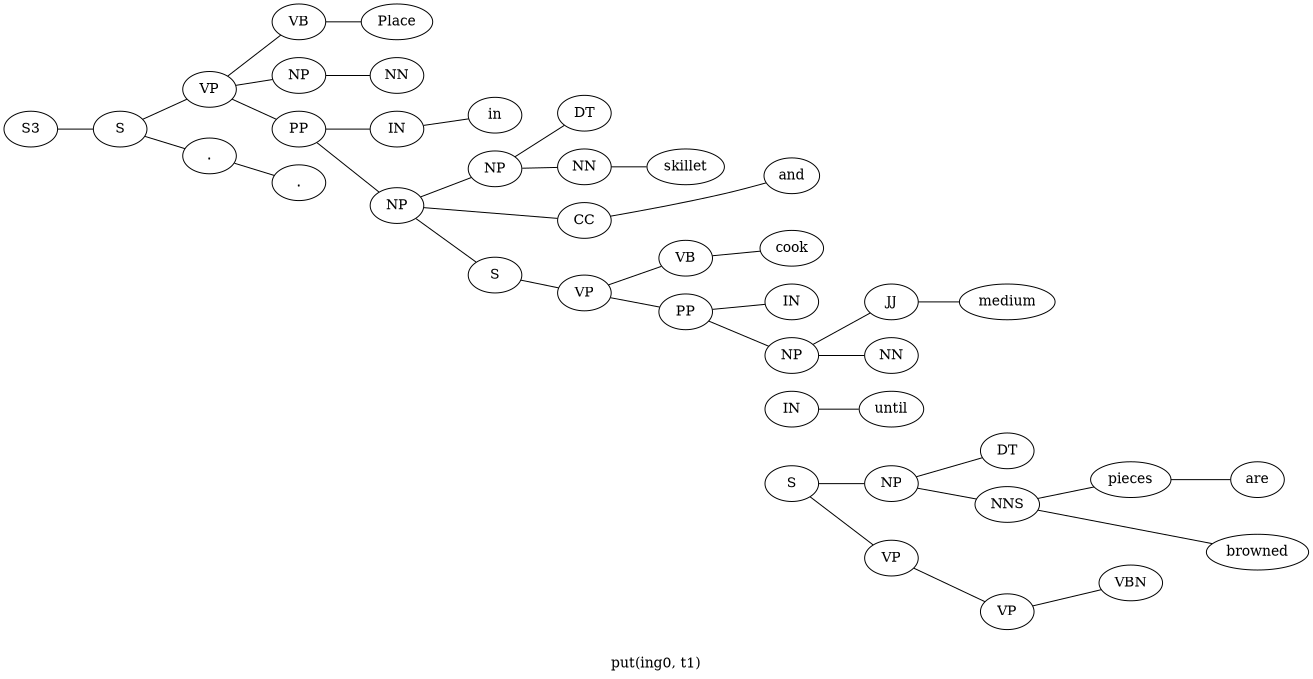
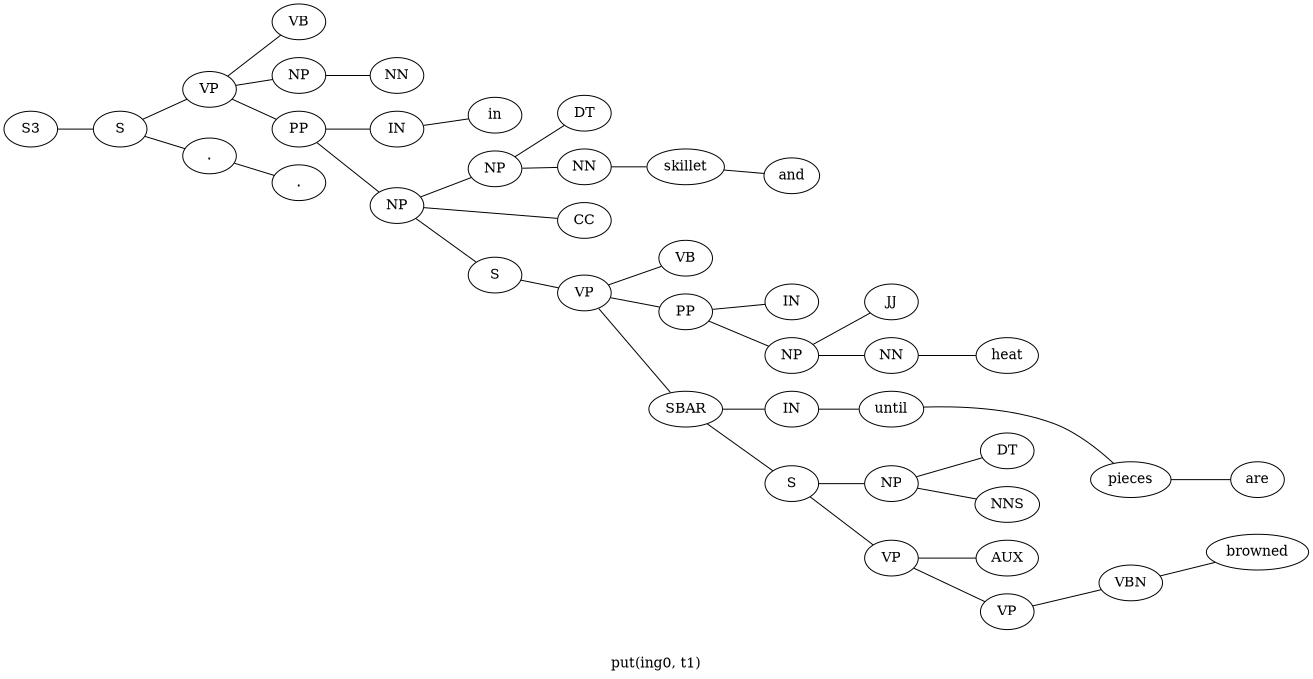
(397, 22) -> none
(689, 201) -> (744, 172)
(792, 248) -> none
(1007, 302) -> none
none -> (1007, 356)
none -> (686, 409)
(1066, 493) -> (1025, 415)
(1125, 527) -> (1188, 569)
none -> (1007, 558)
